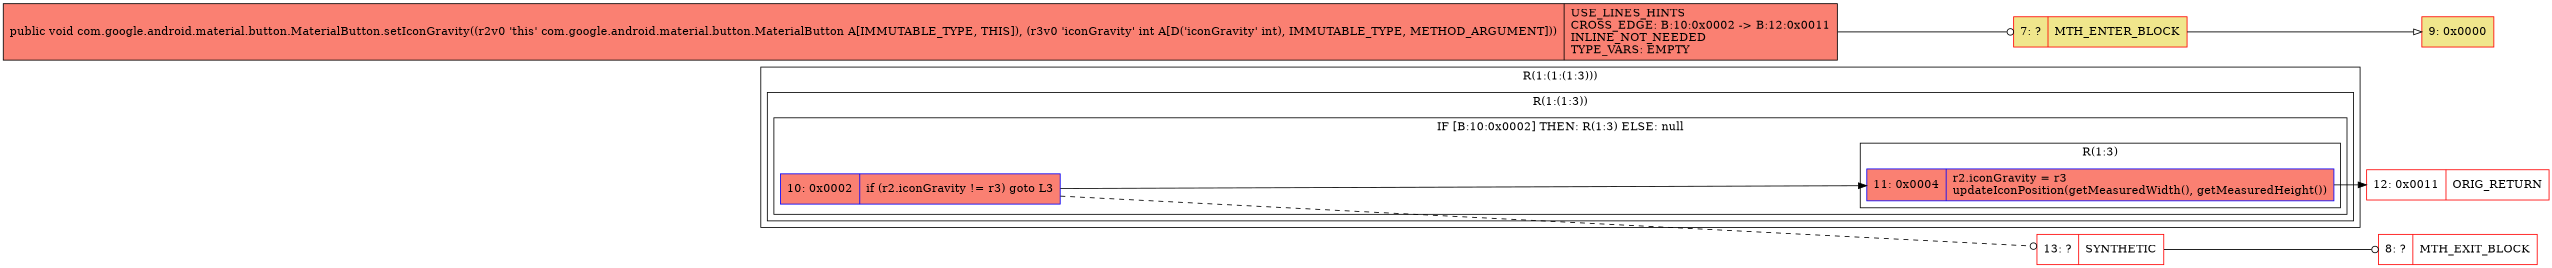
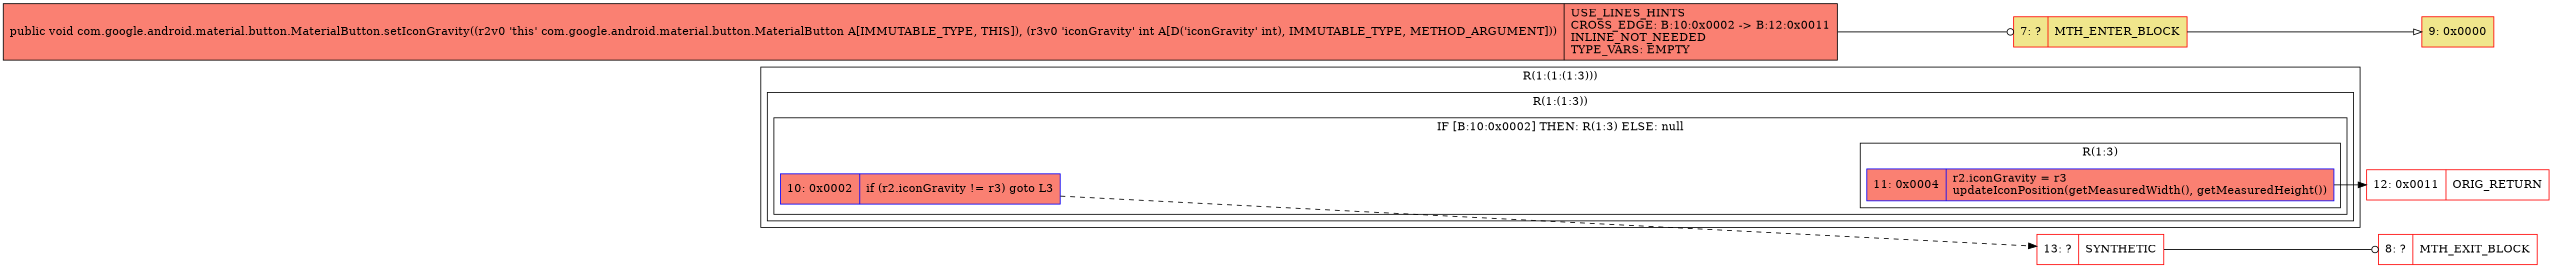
(1459, 187) -> none
(1303, 209) -> (1303, 209)
